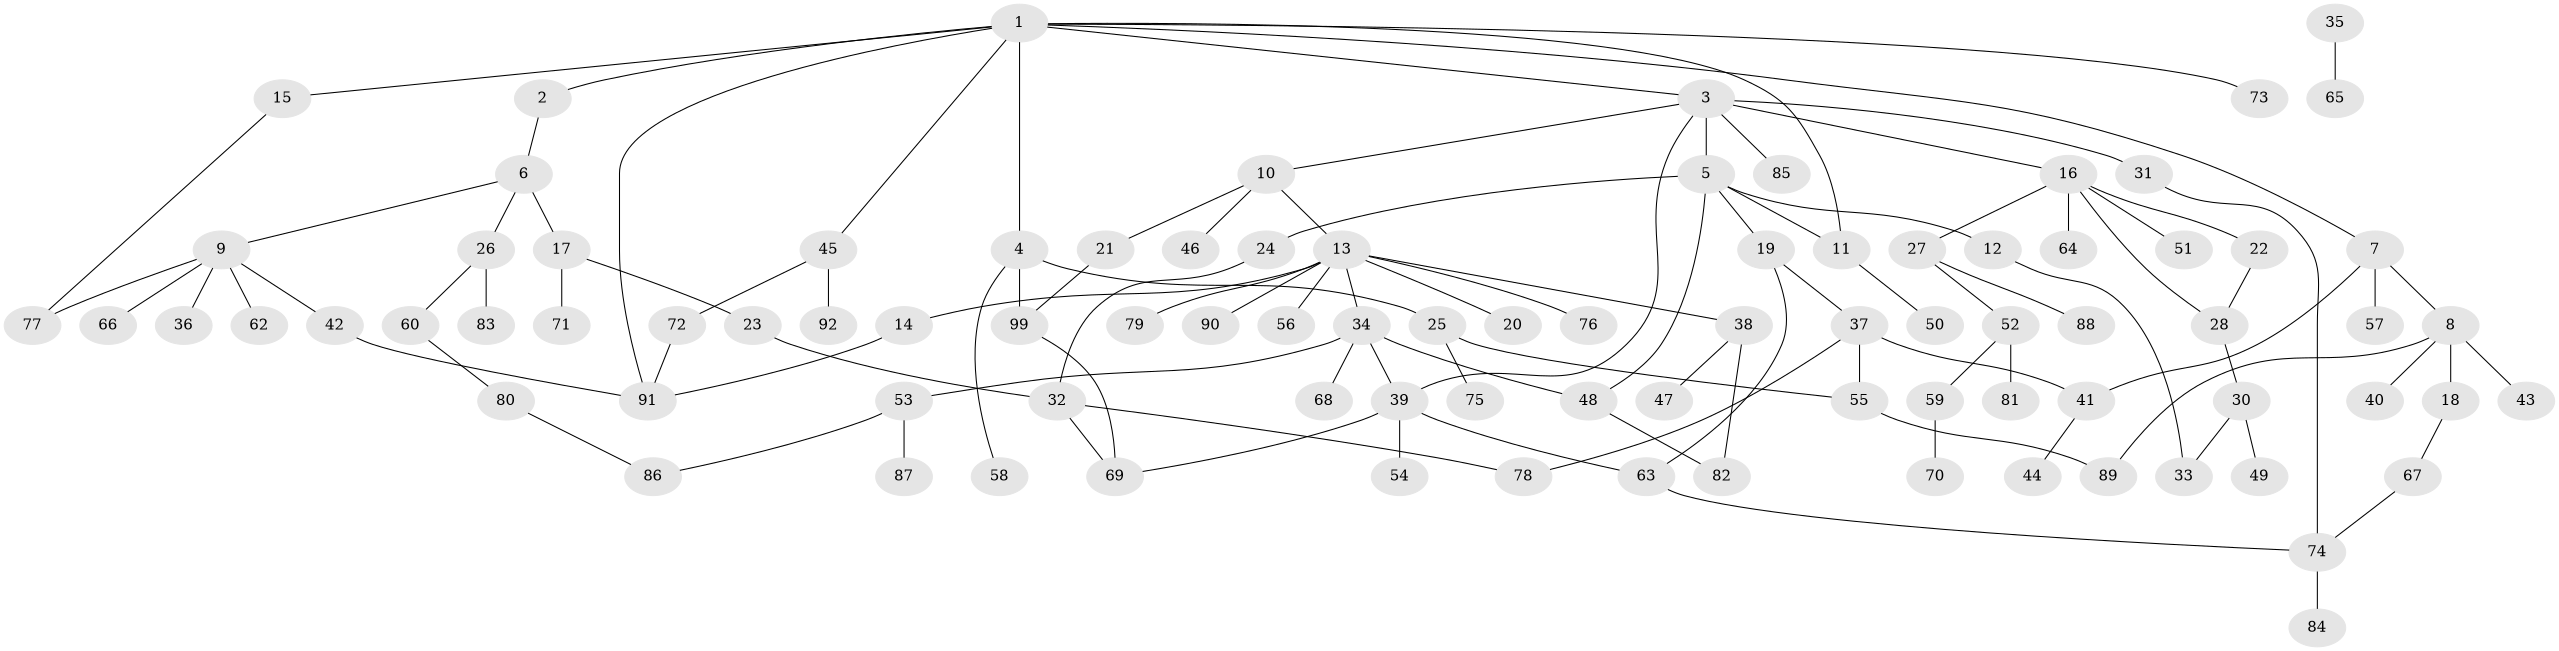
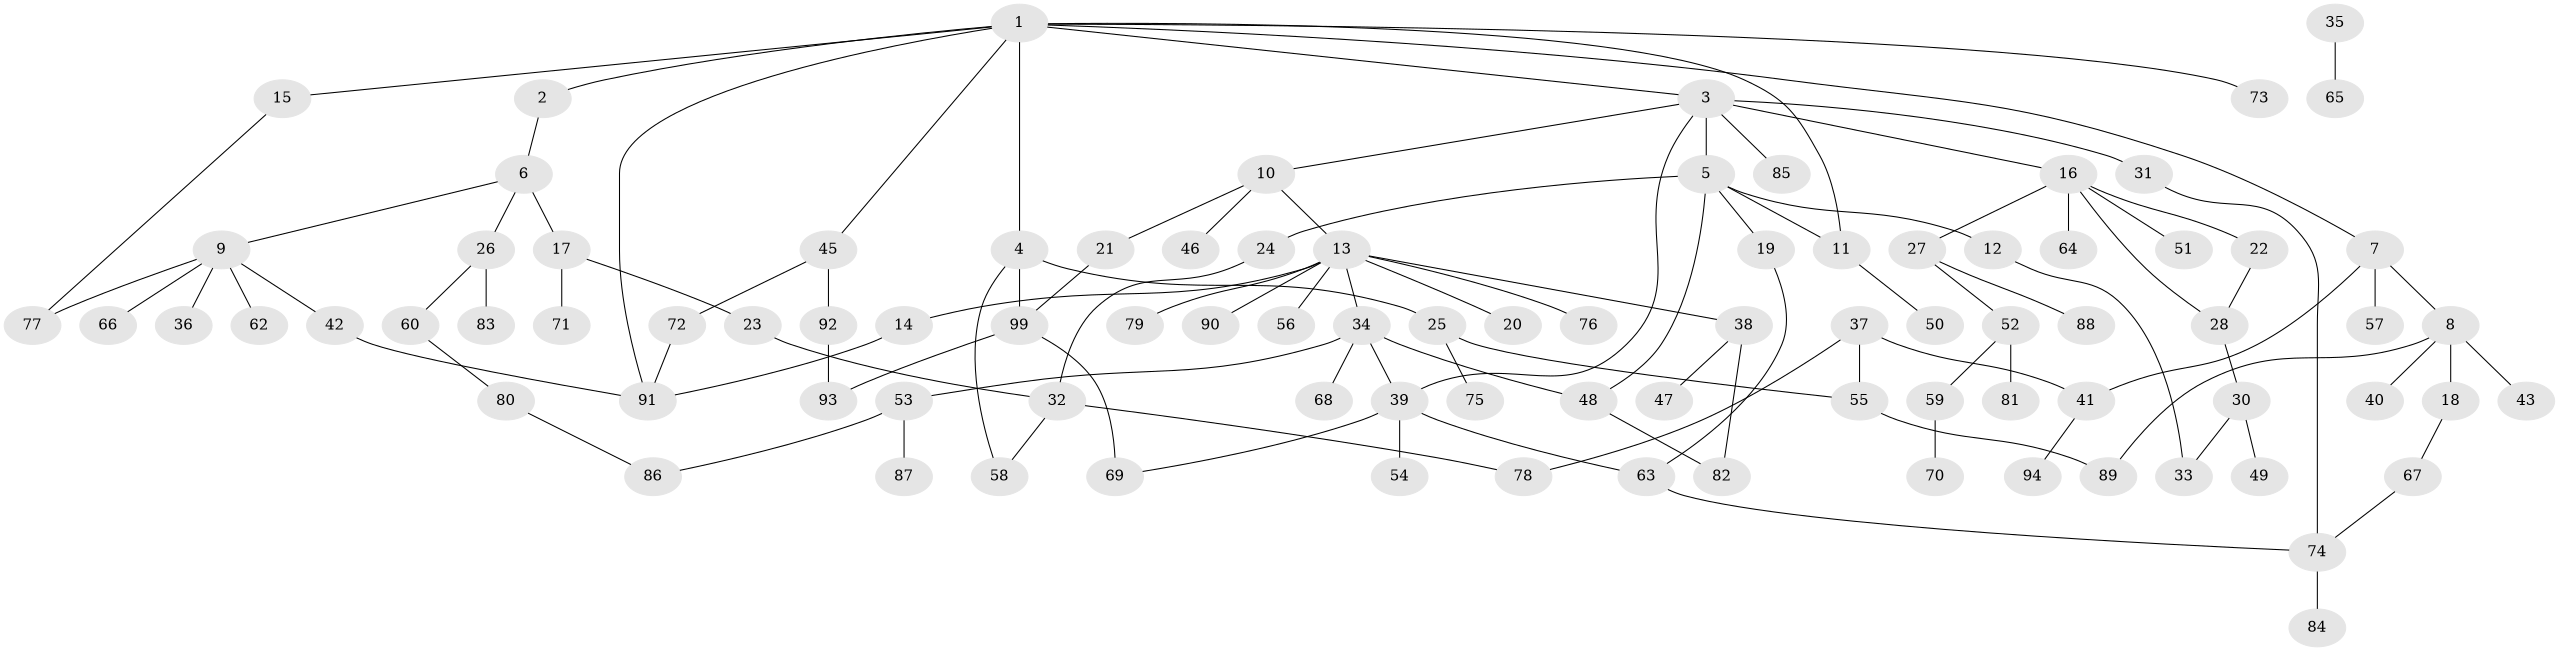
(1813, 288) -> none
none -> (828, 401)
(1086, 439) -> (1028, 439)
(2033, 477) -> (2033, 477)
